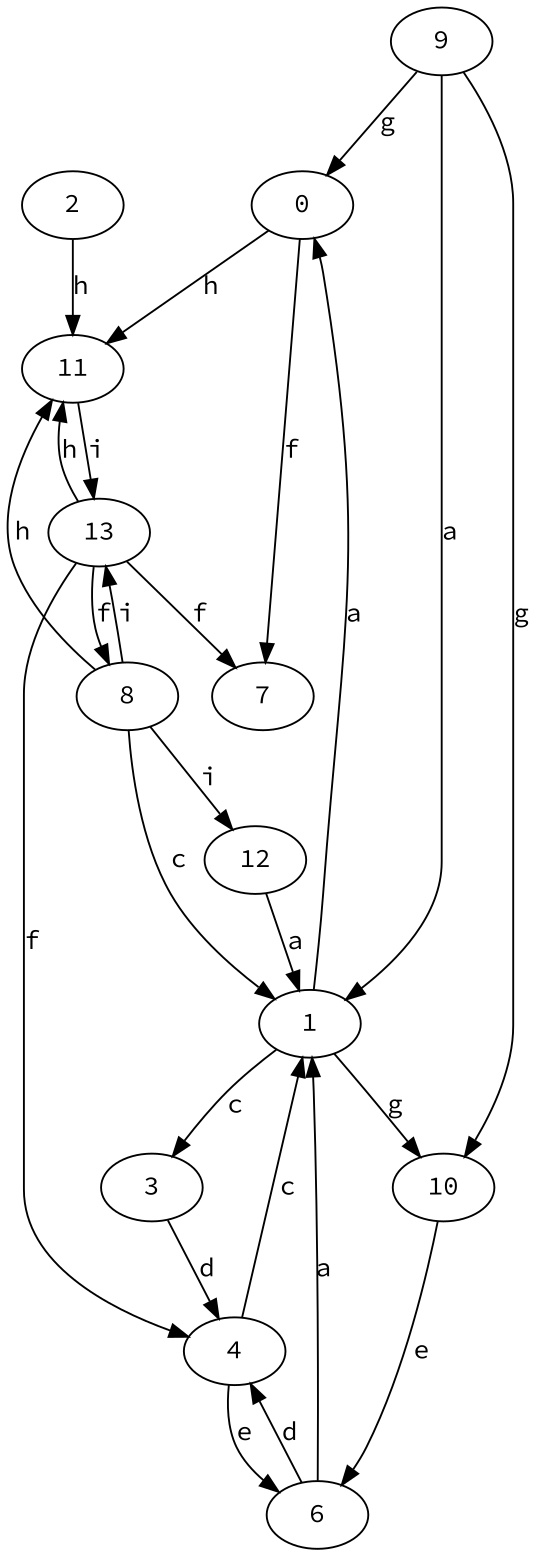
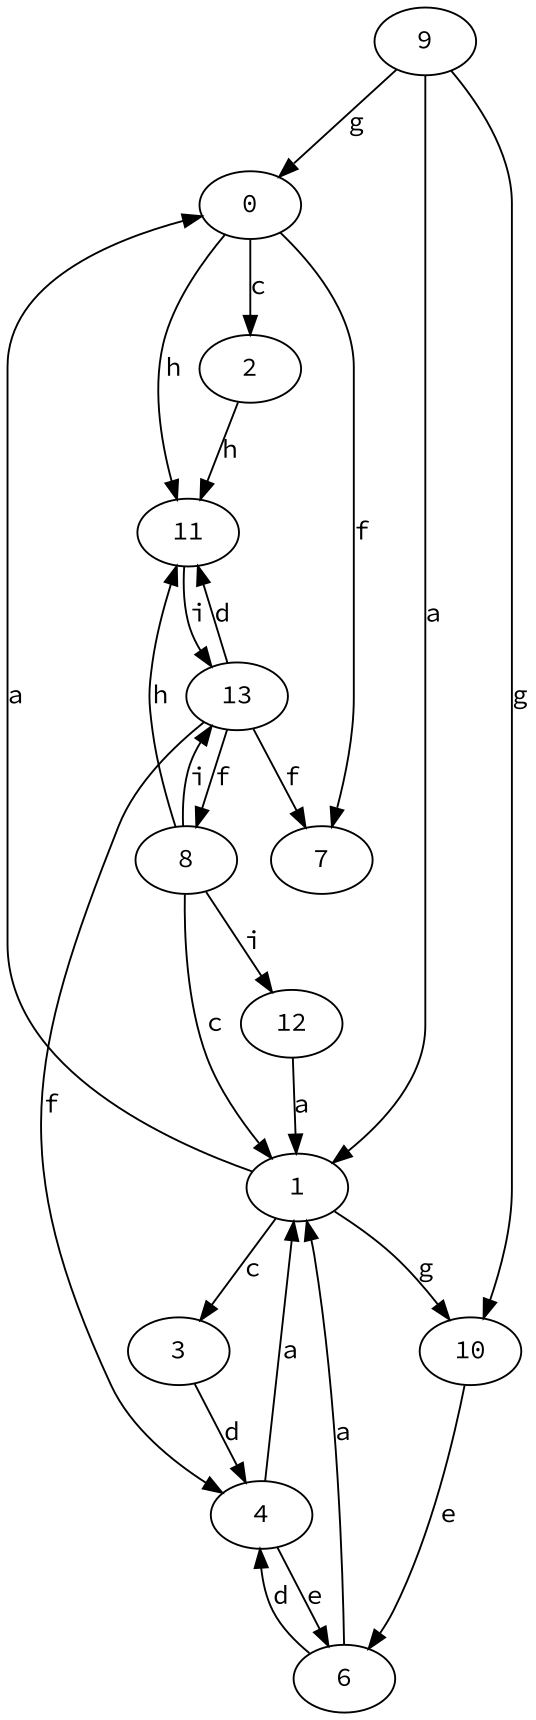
none -> (250, 278)
(70, 451) -> (223, 614)
(288, 1188) -> (291, 1351)
